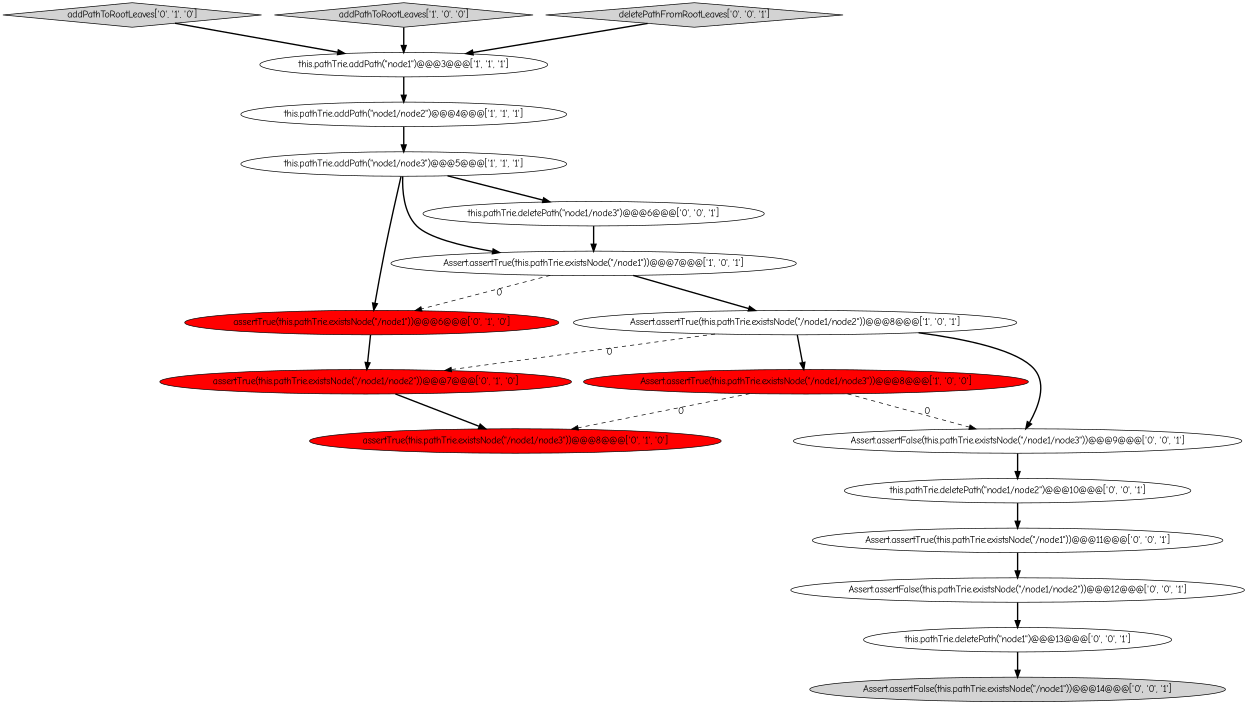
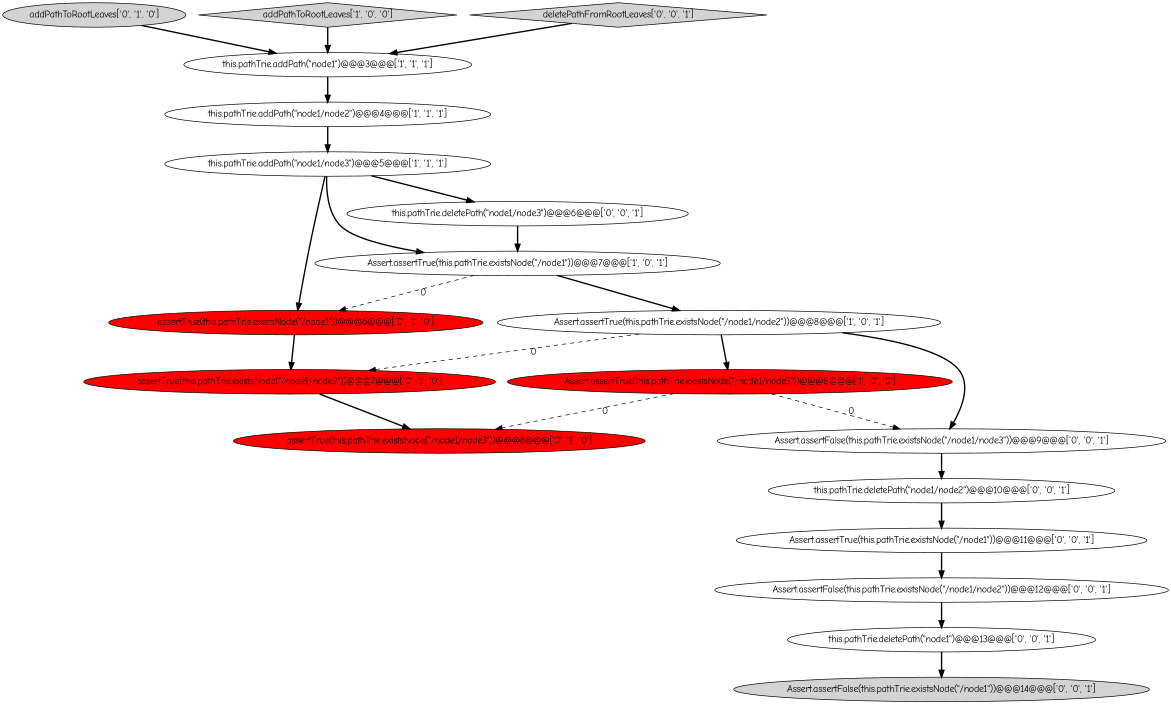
(132, 15) -> (94, 15)
